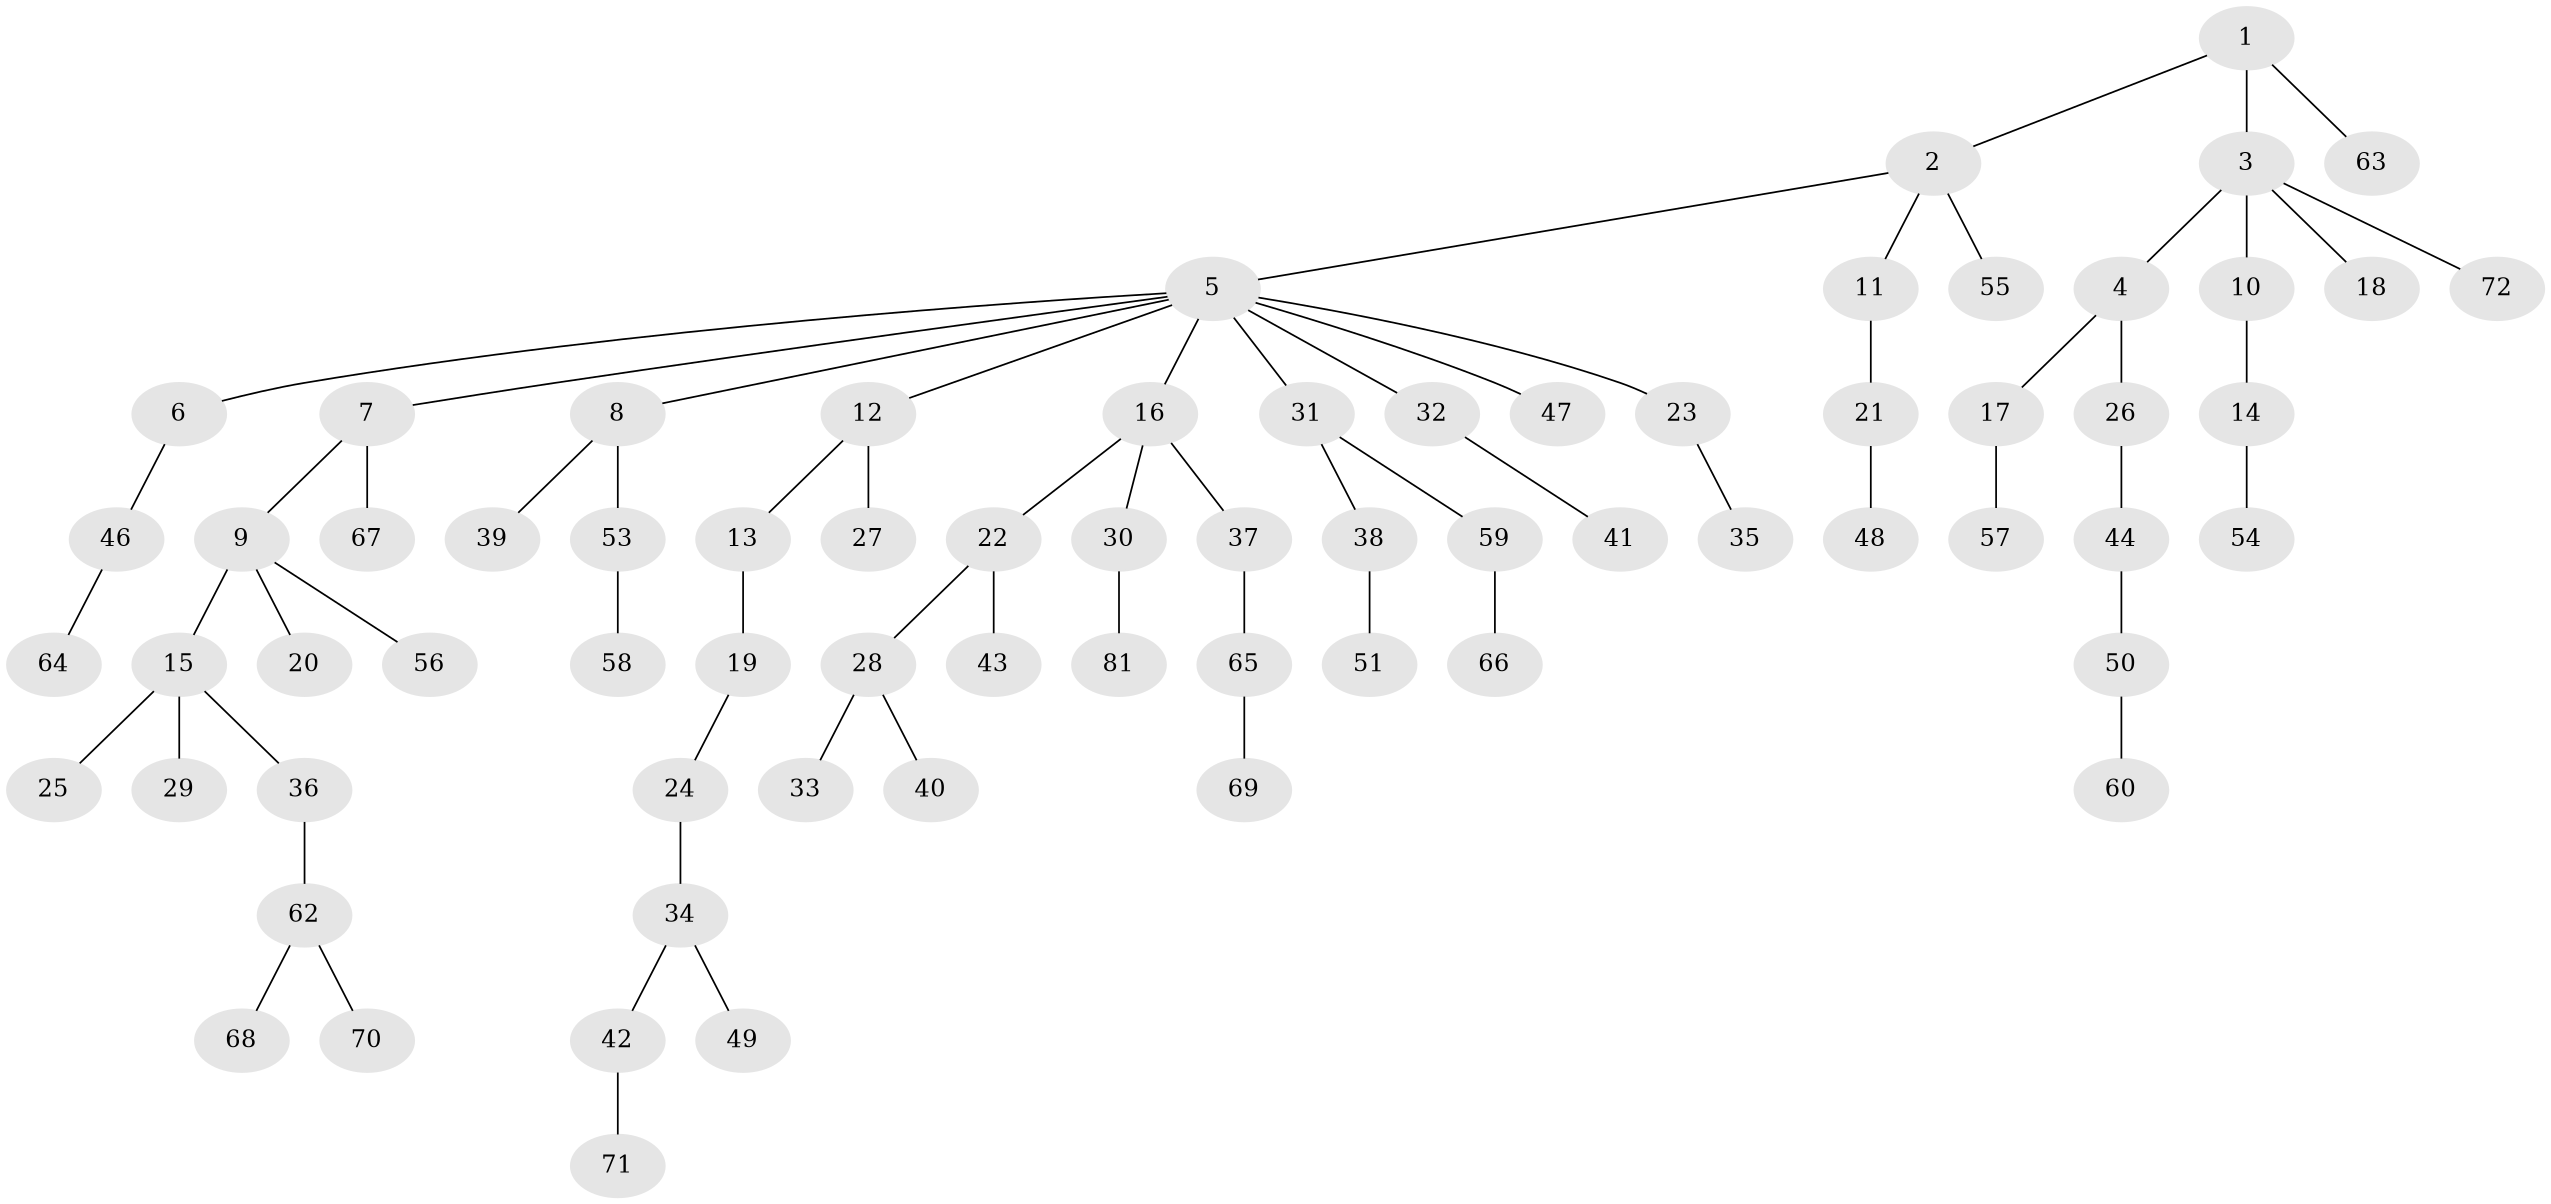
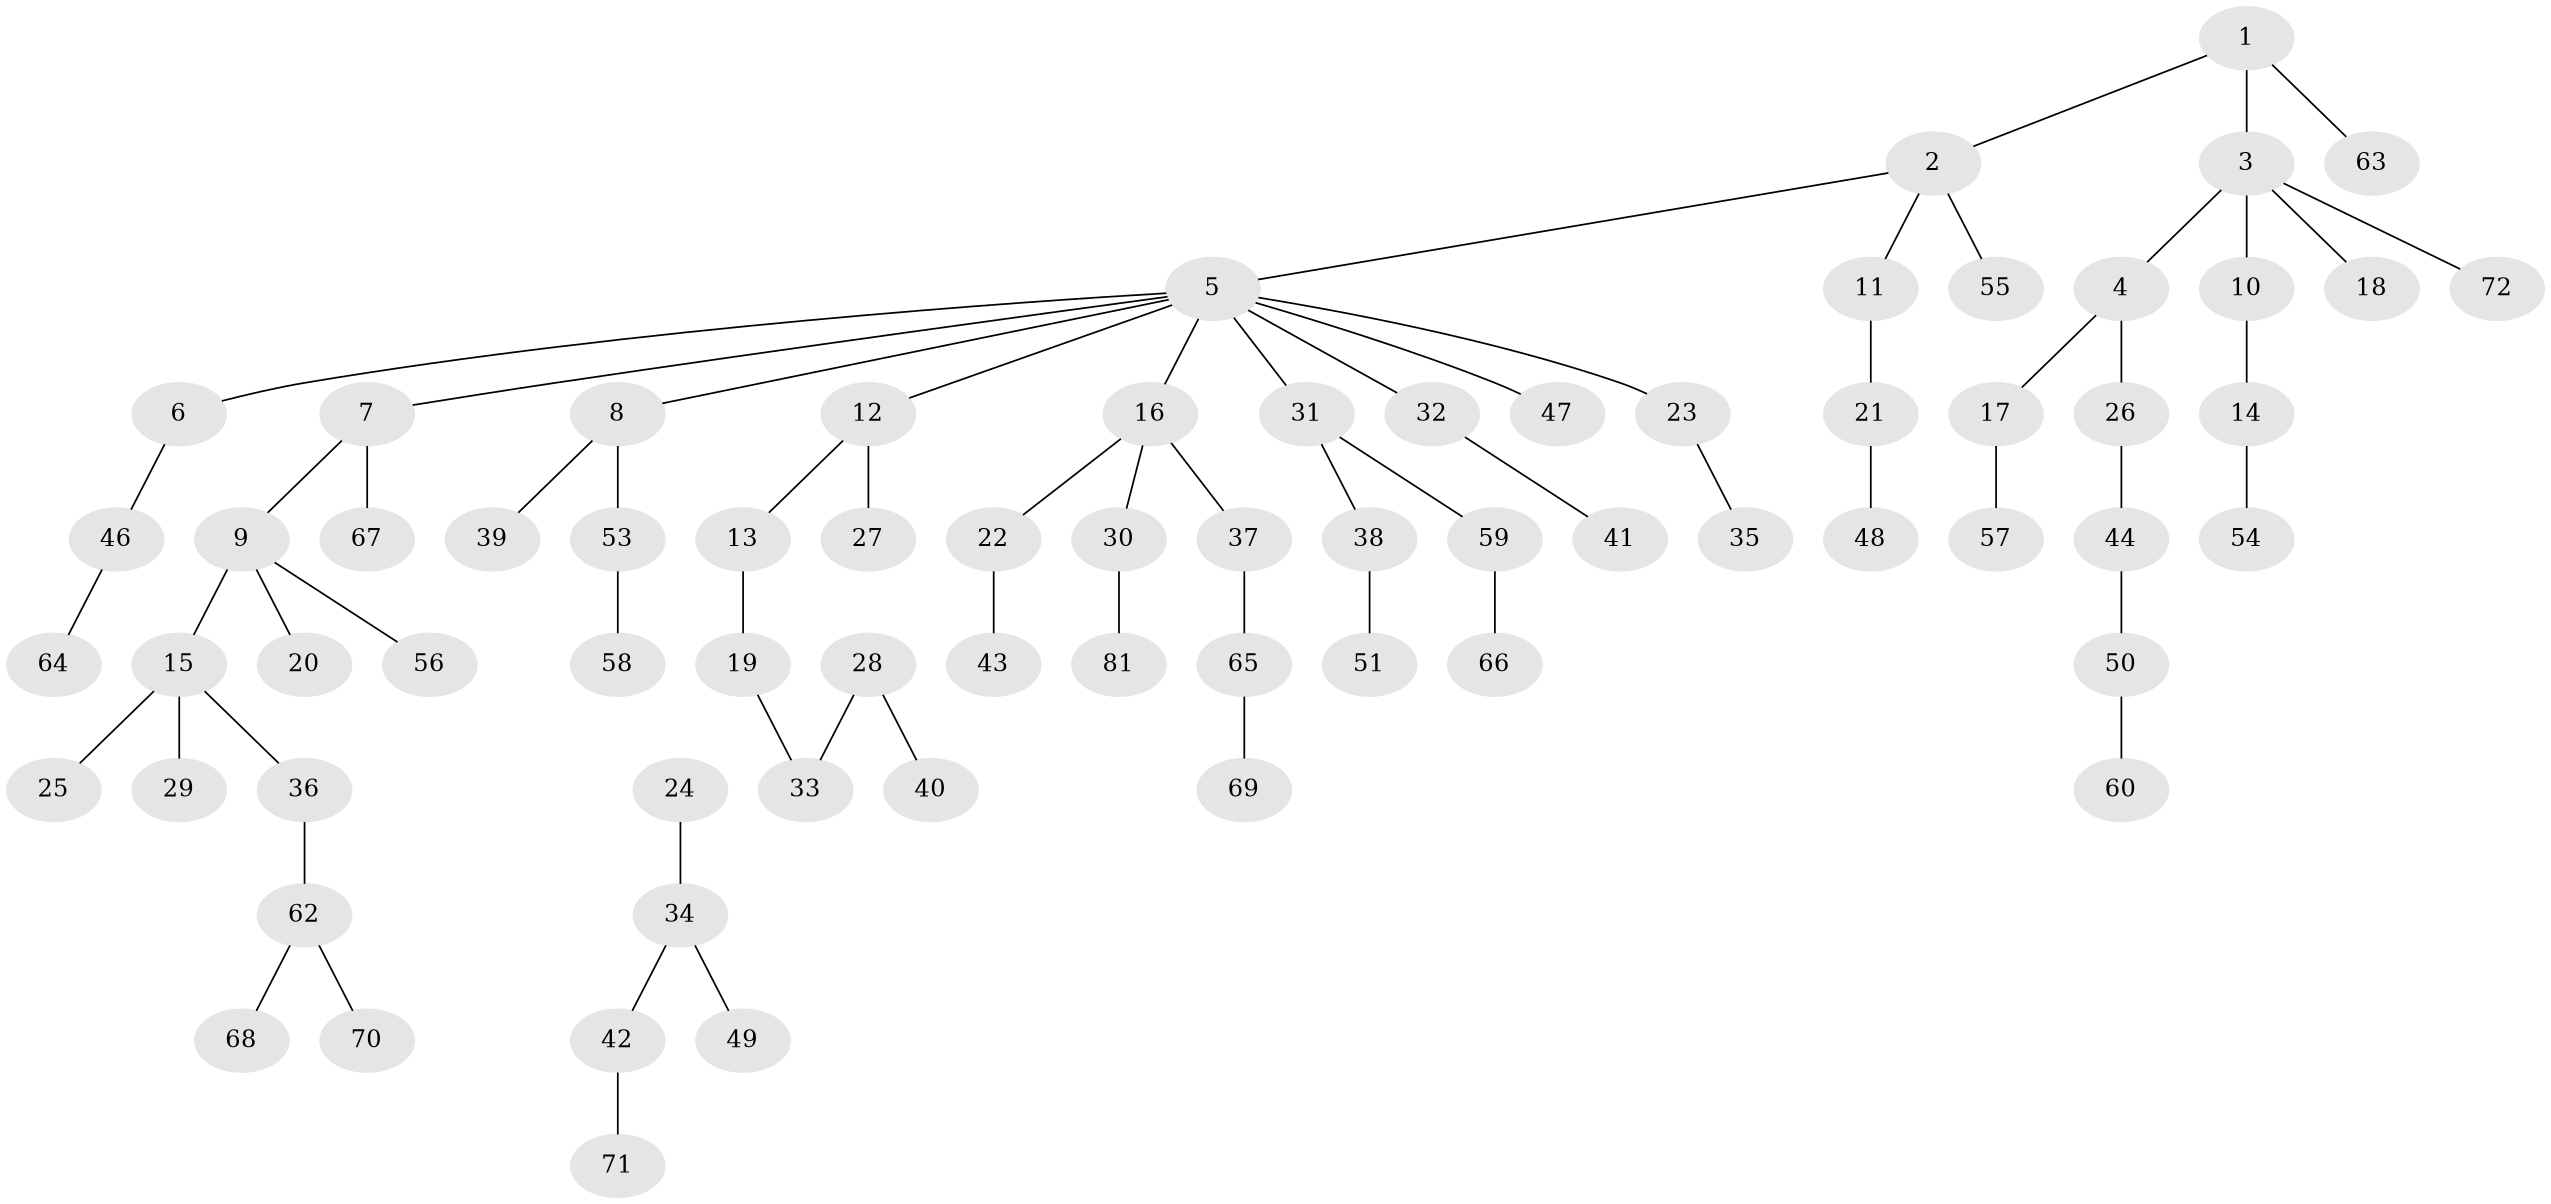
(931, 602) -> none
(712, 728) -> (774, 728)
